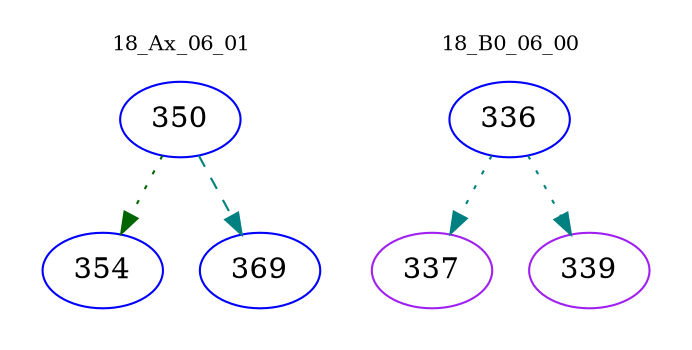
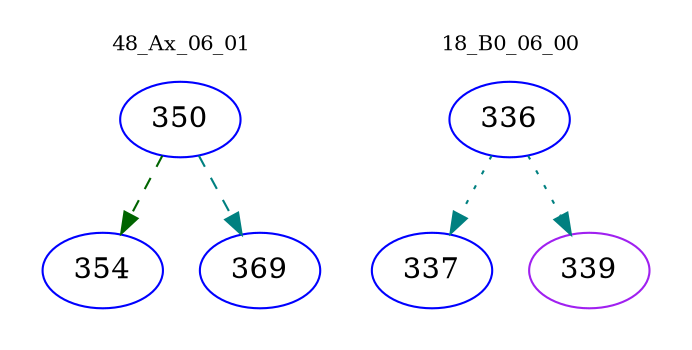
(181, 45) -> (181, 45)
(147, 185) -> (147, 185)
(432, 271) -> (432, 271)
